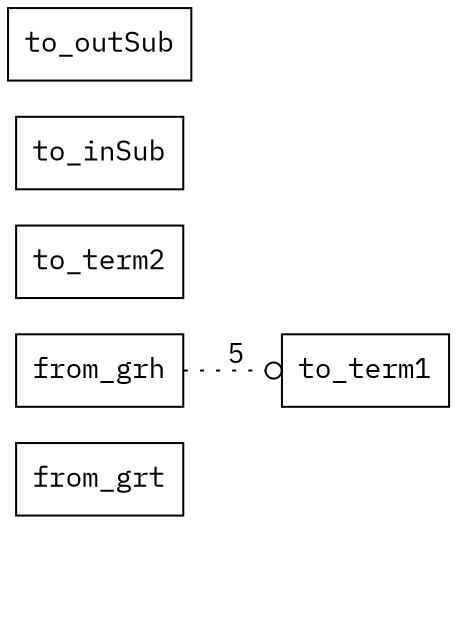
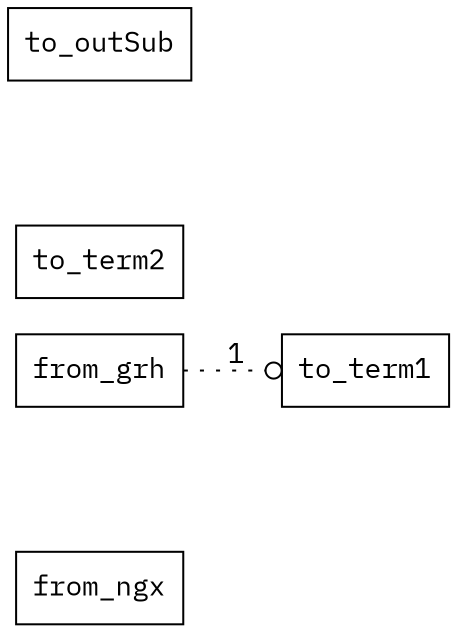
(100, 153) -> none
(237, 355) -> (237, 355)
(100, 479) -> none
none -> (100, 588)
